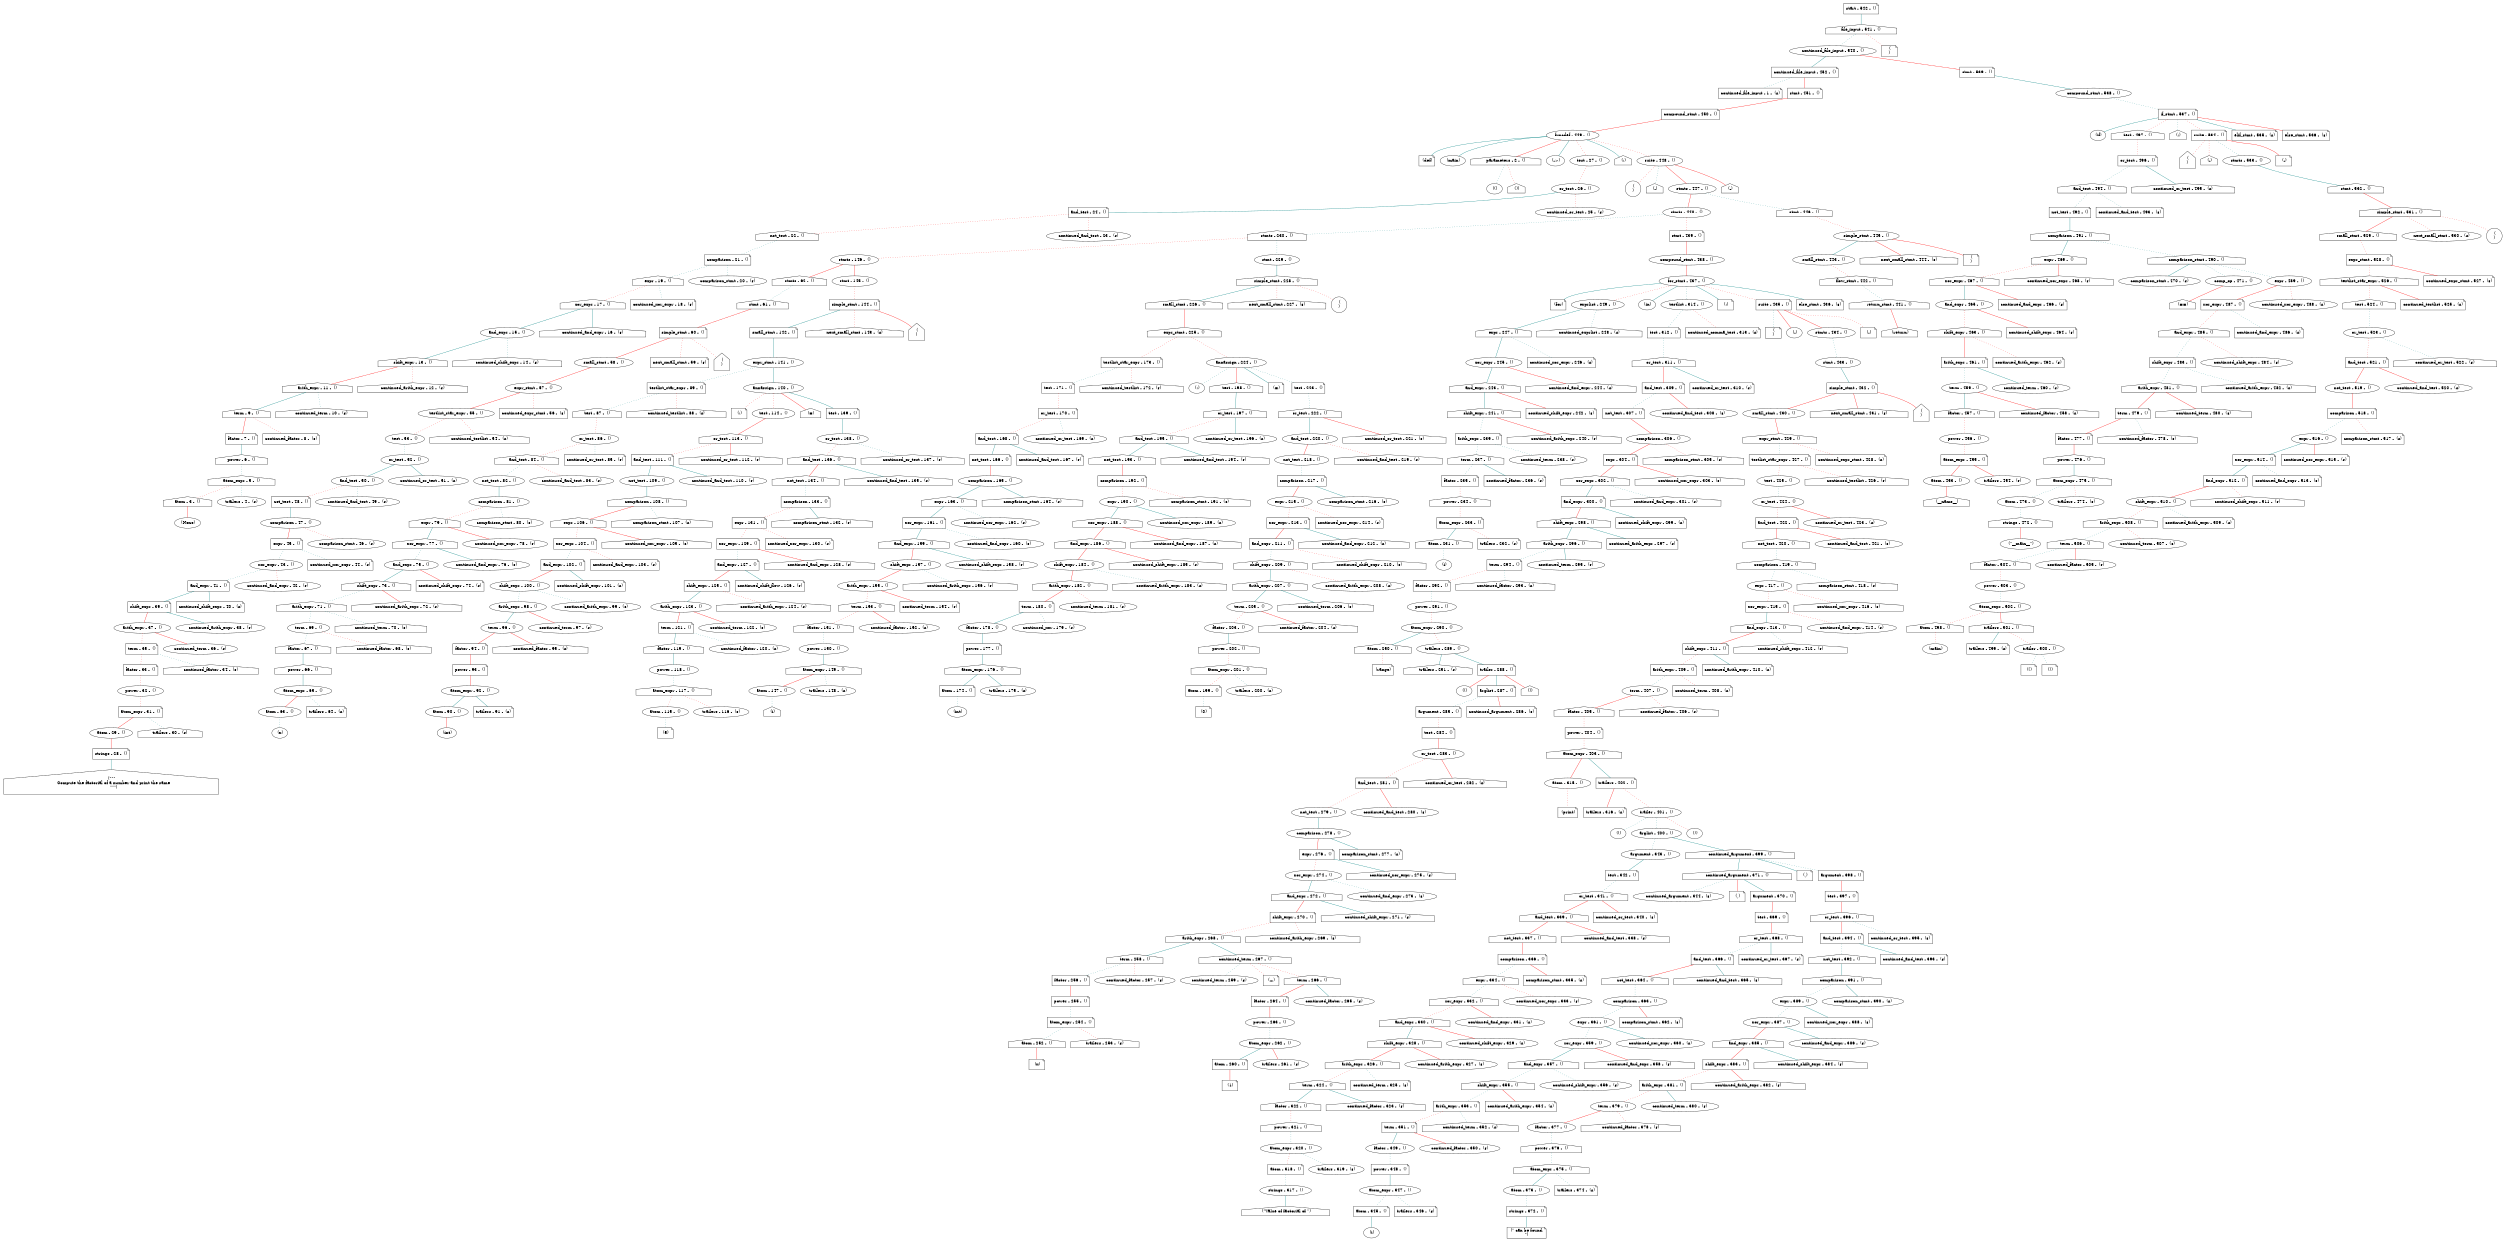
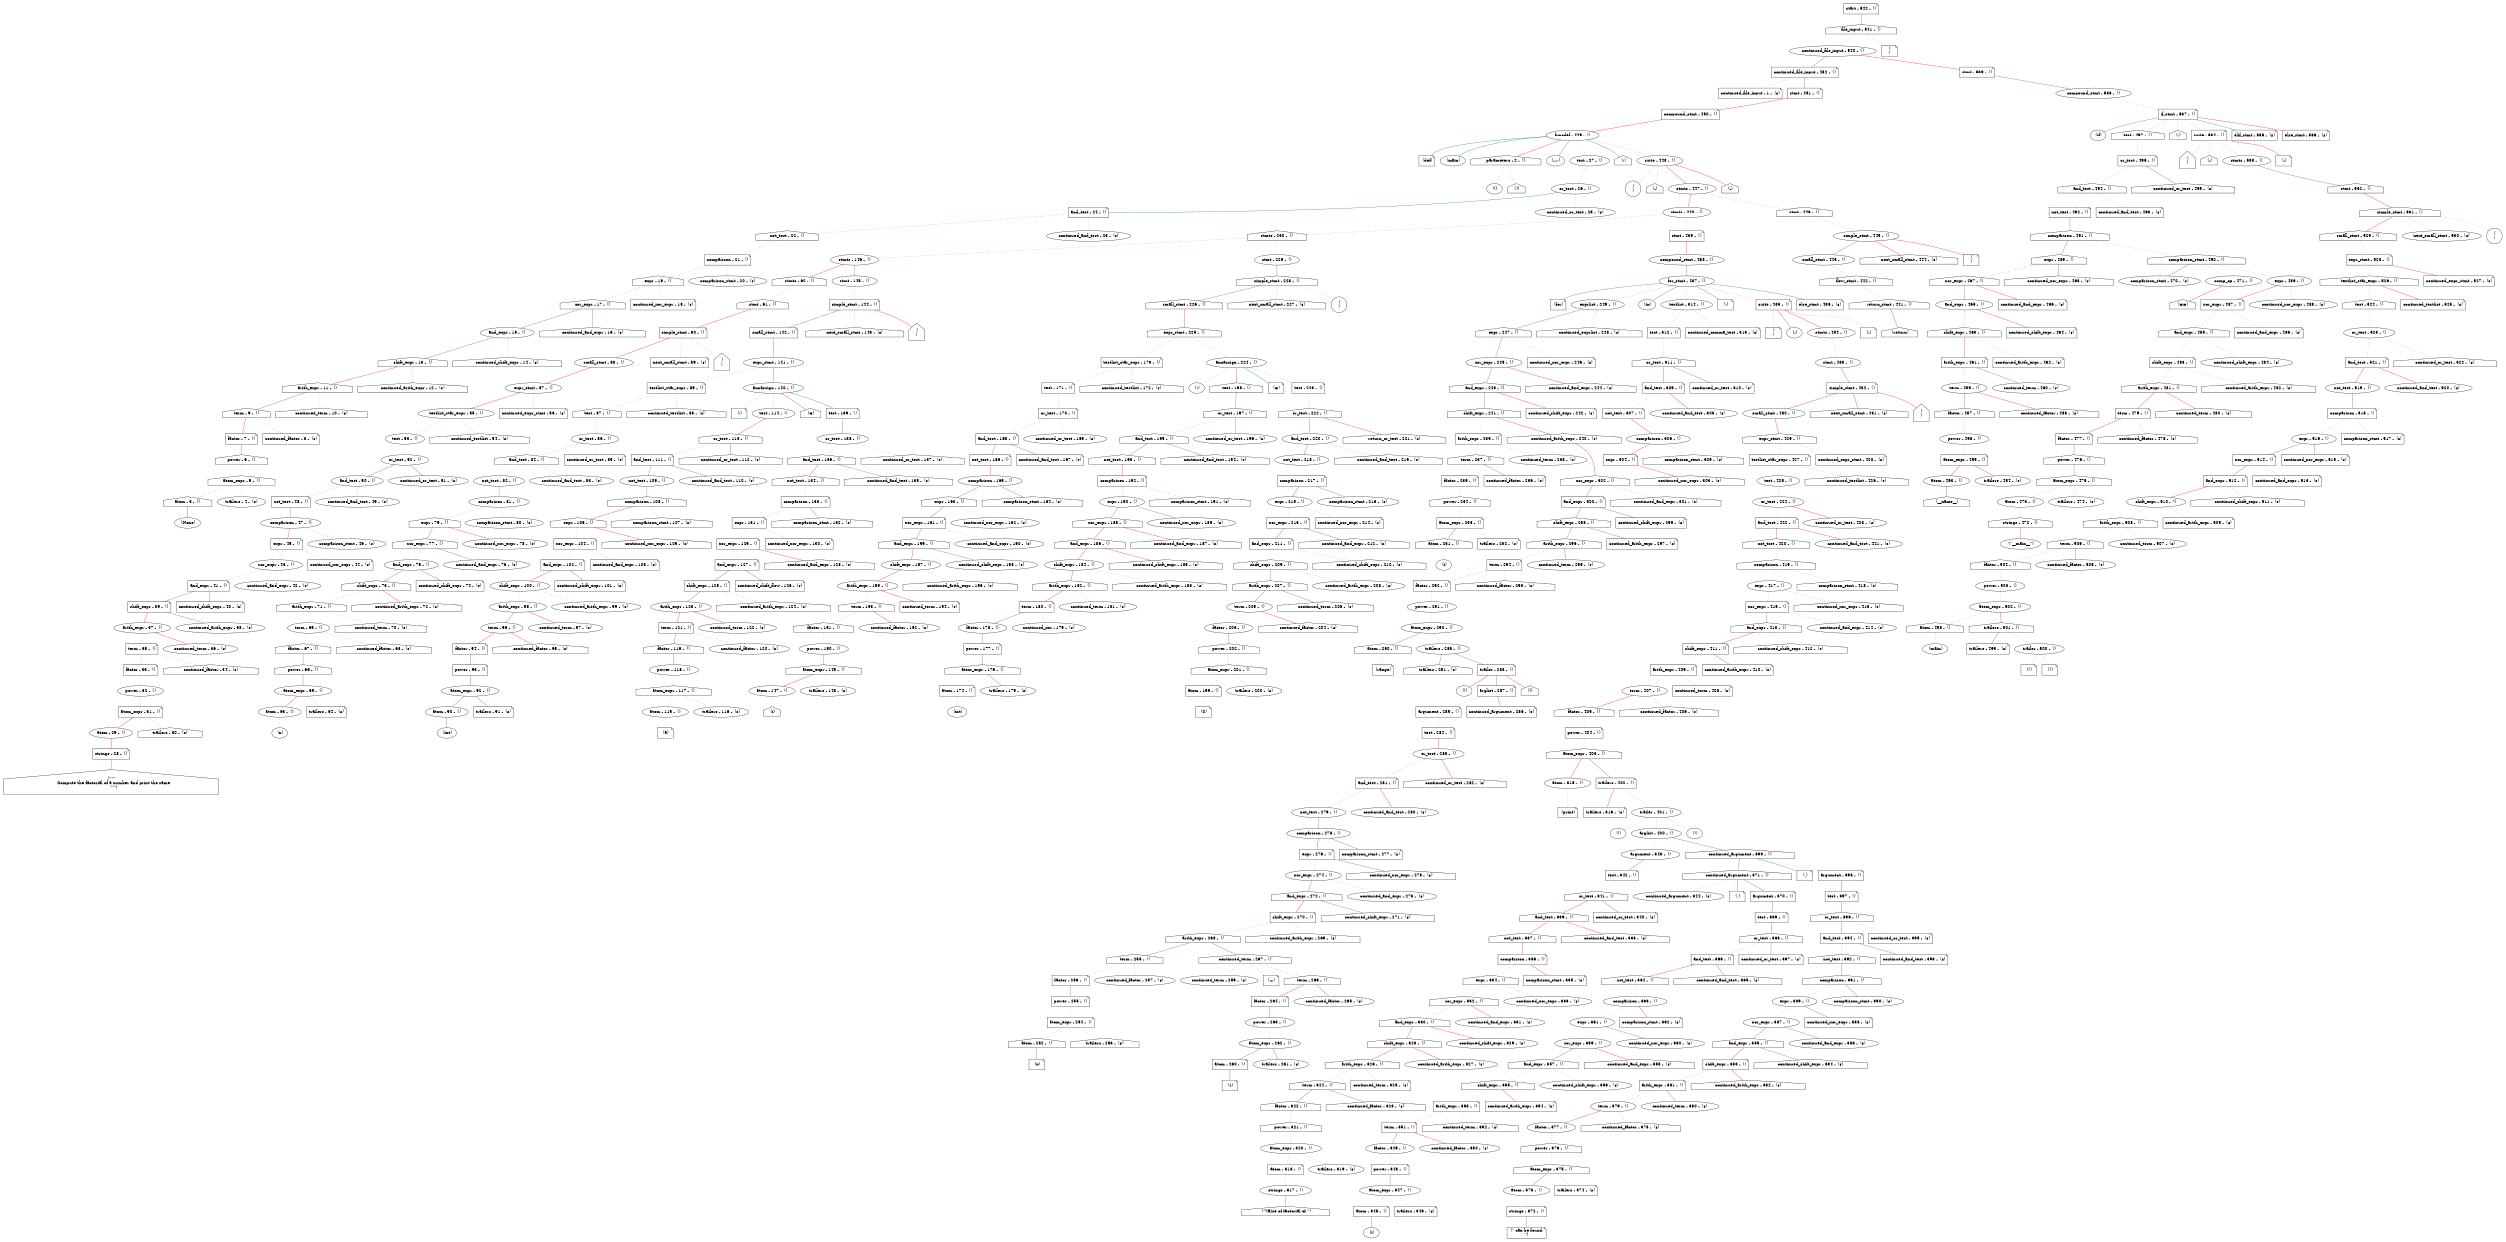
(1394, 439) -> (1394, 439)
(1607, 471) -> (1590, 456)
(971, 680) -> (971, 680)
